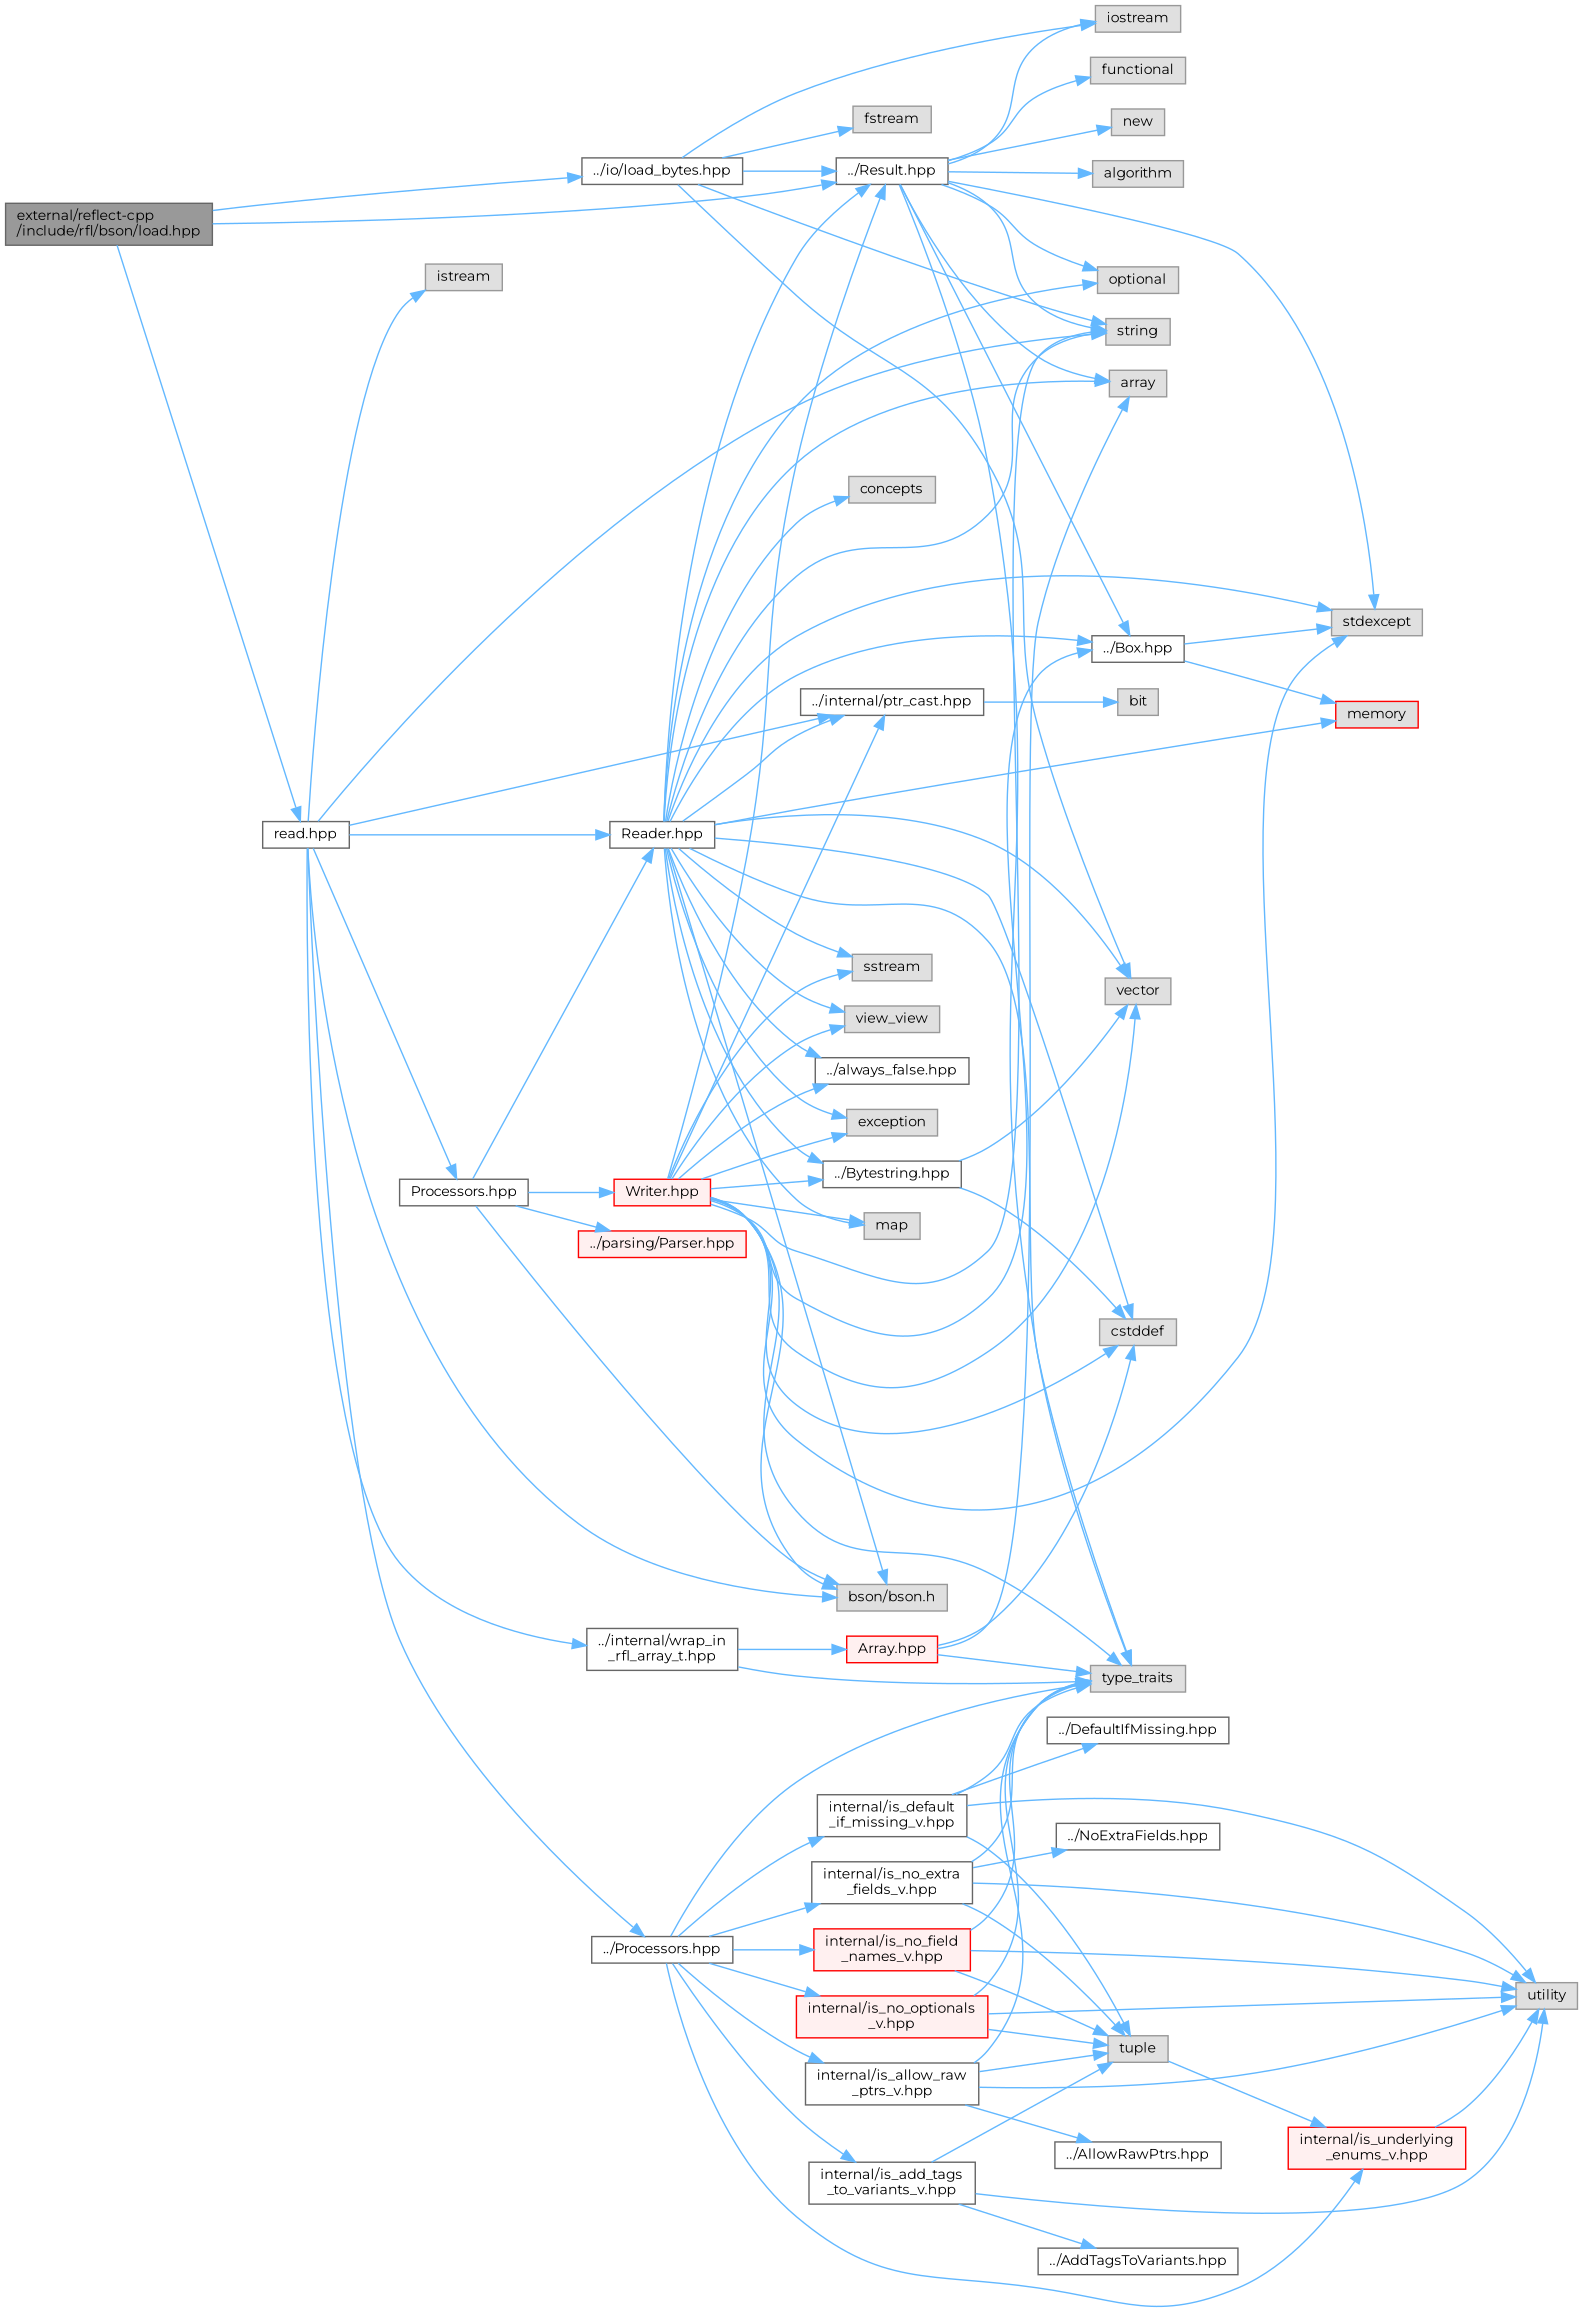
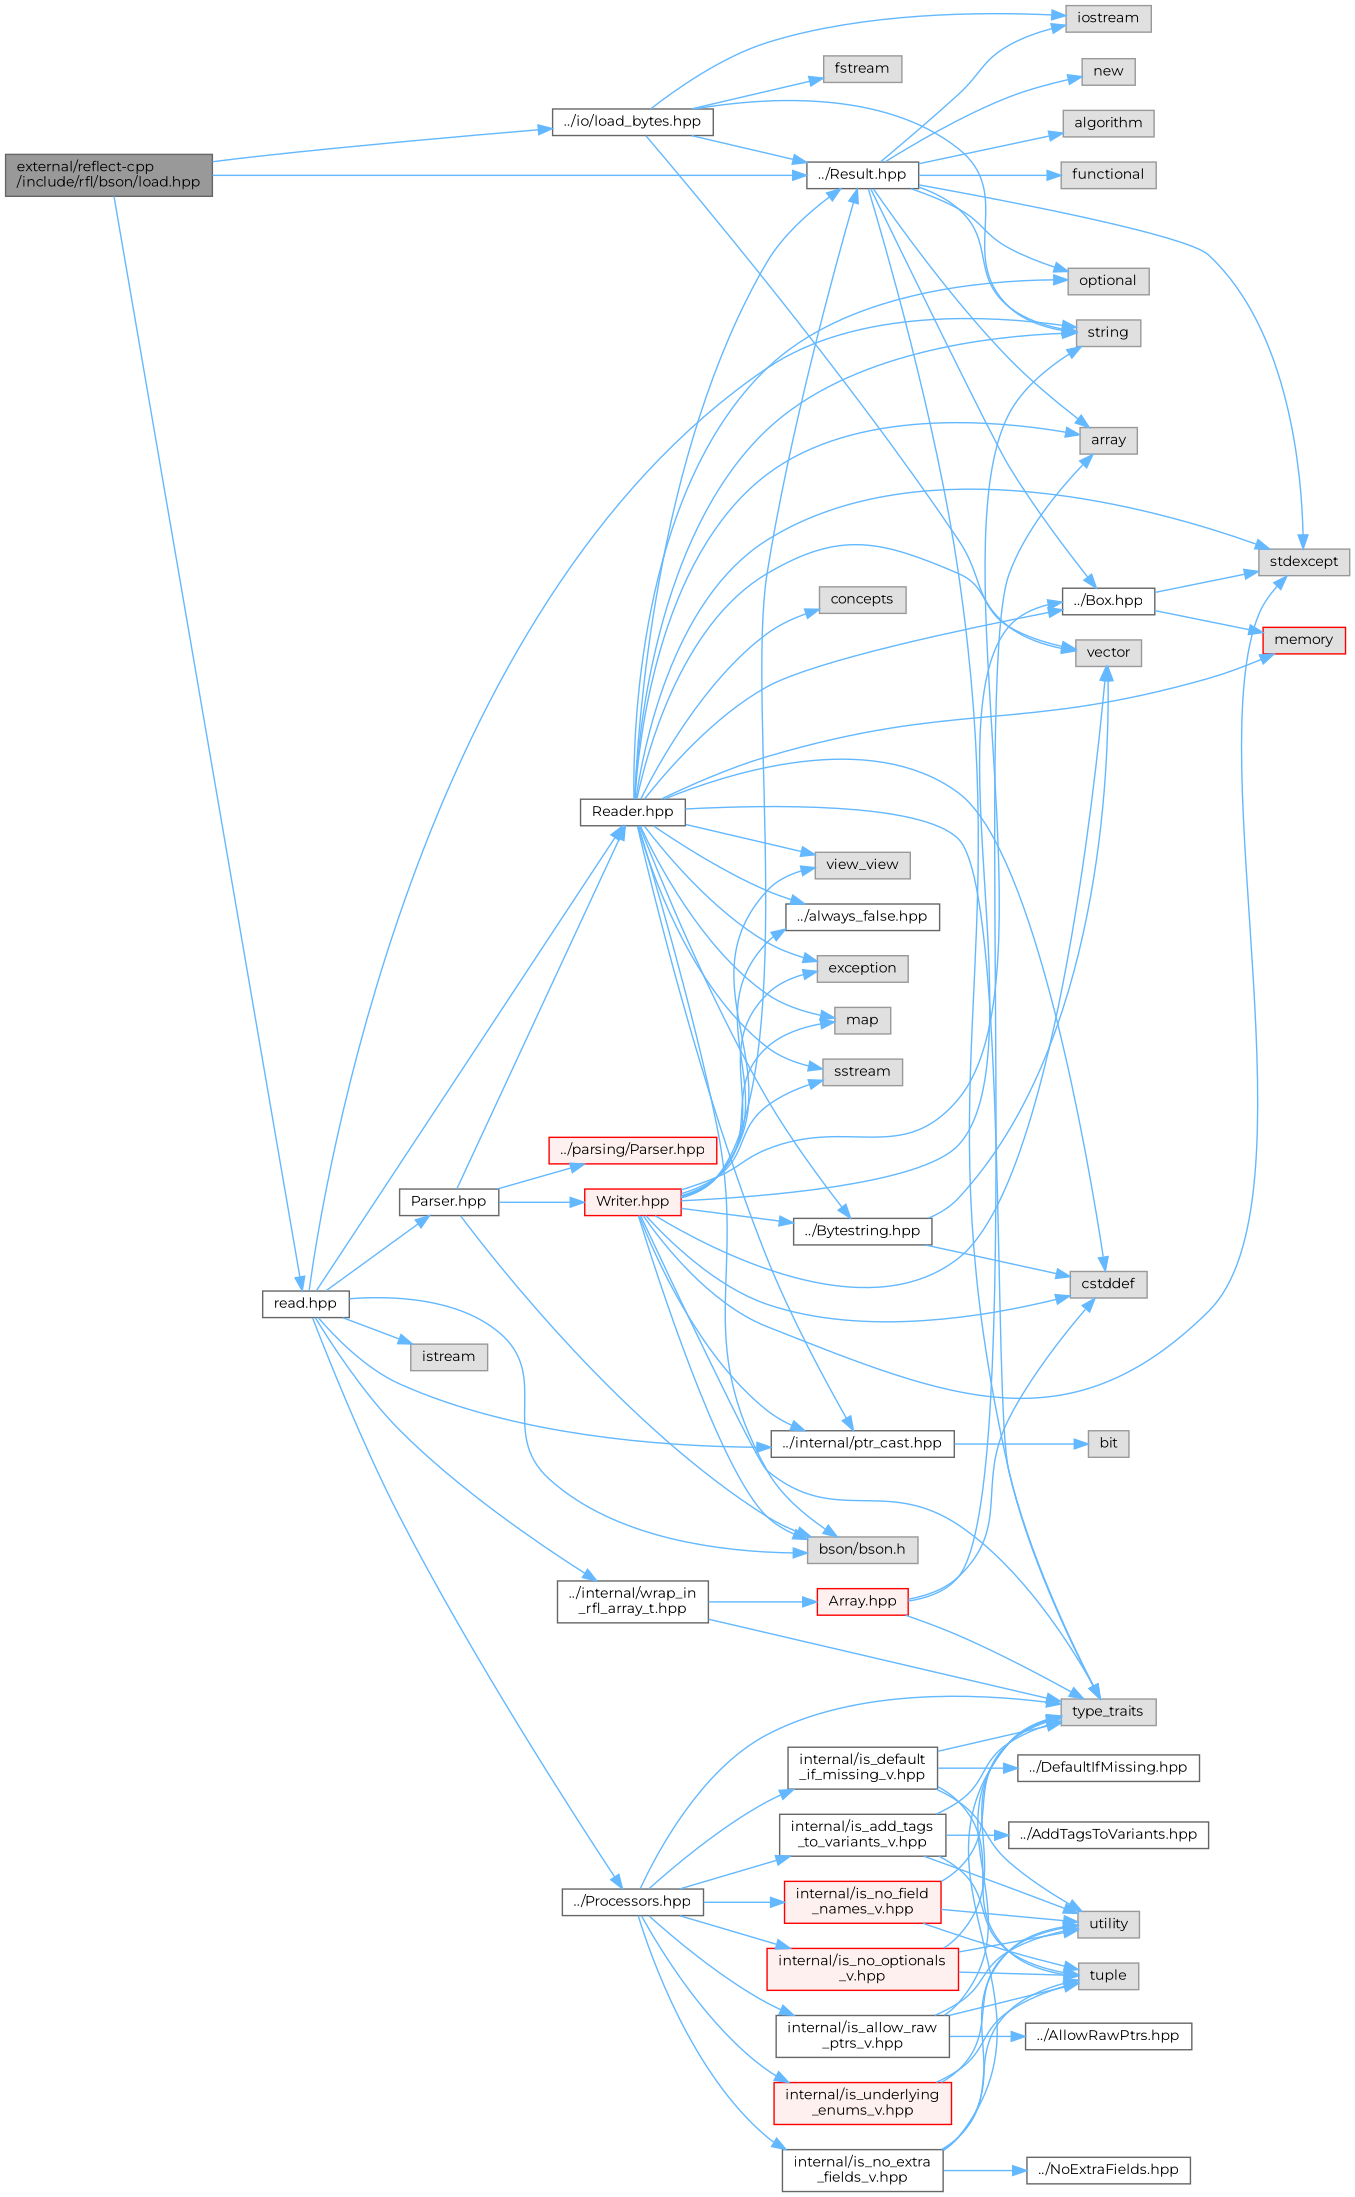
(464, 1193) -> (449, 1202)
none -> (970, 1792)
(1240, 2091) -> (993, 2026)
